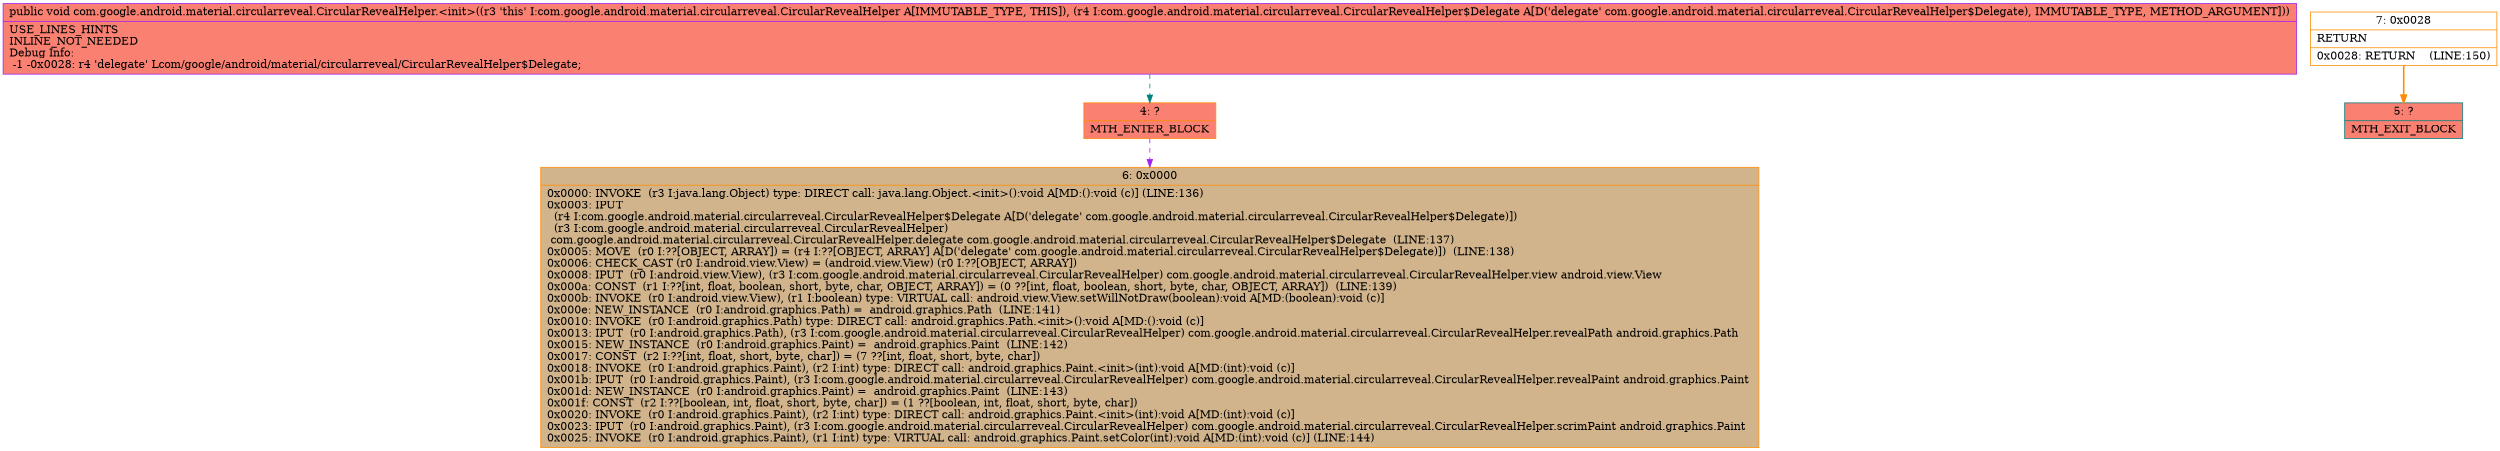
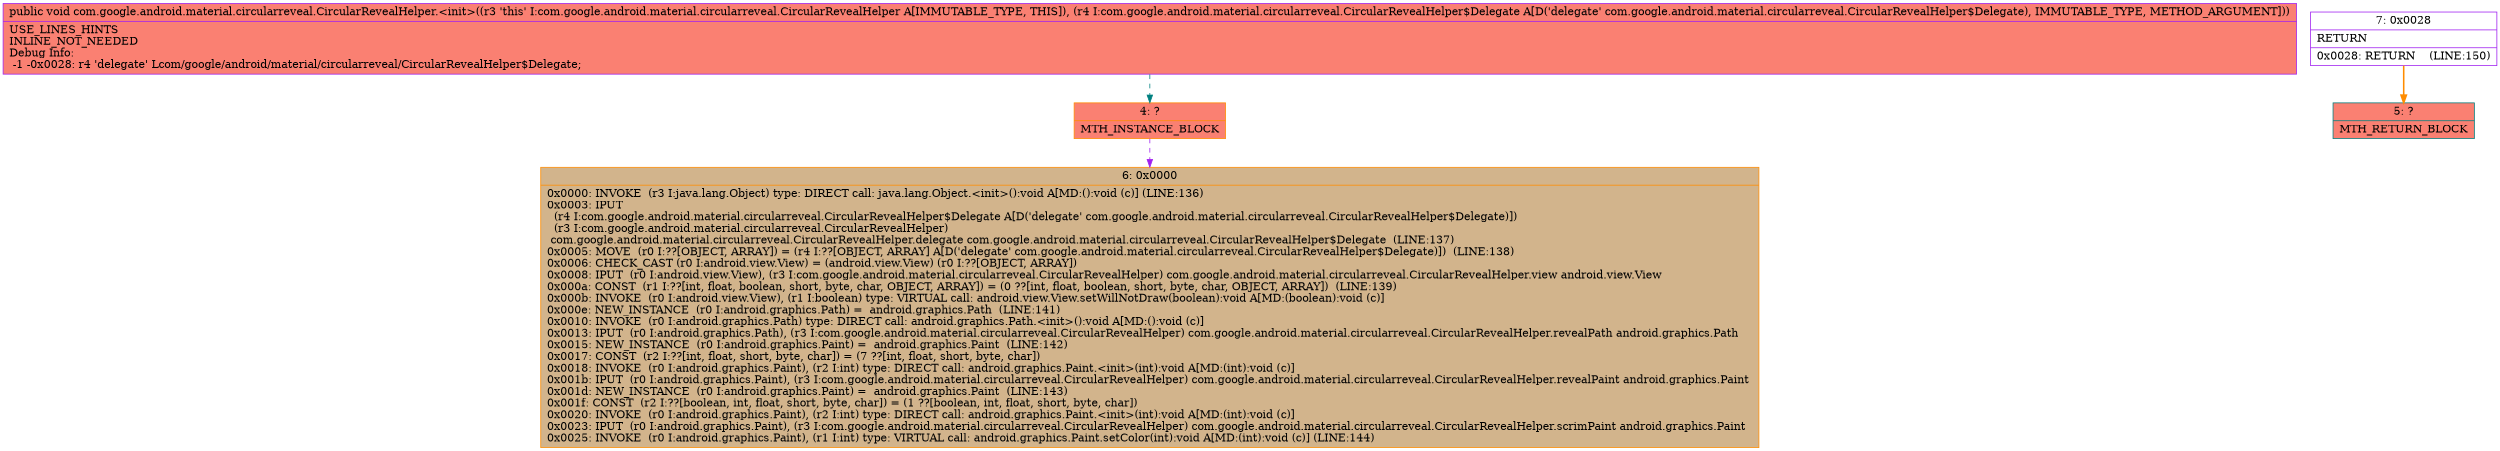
(2404, 39) -> (2404, 39)
(1150, 129) -> (1150, 129)
(2404, 129) -> (2404, 129)
